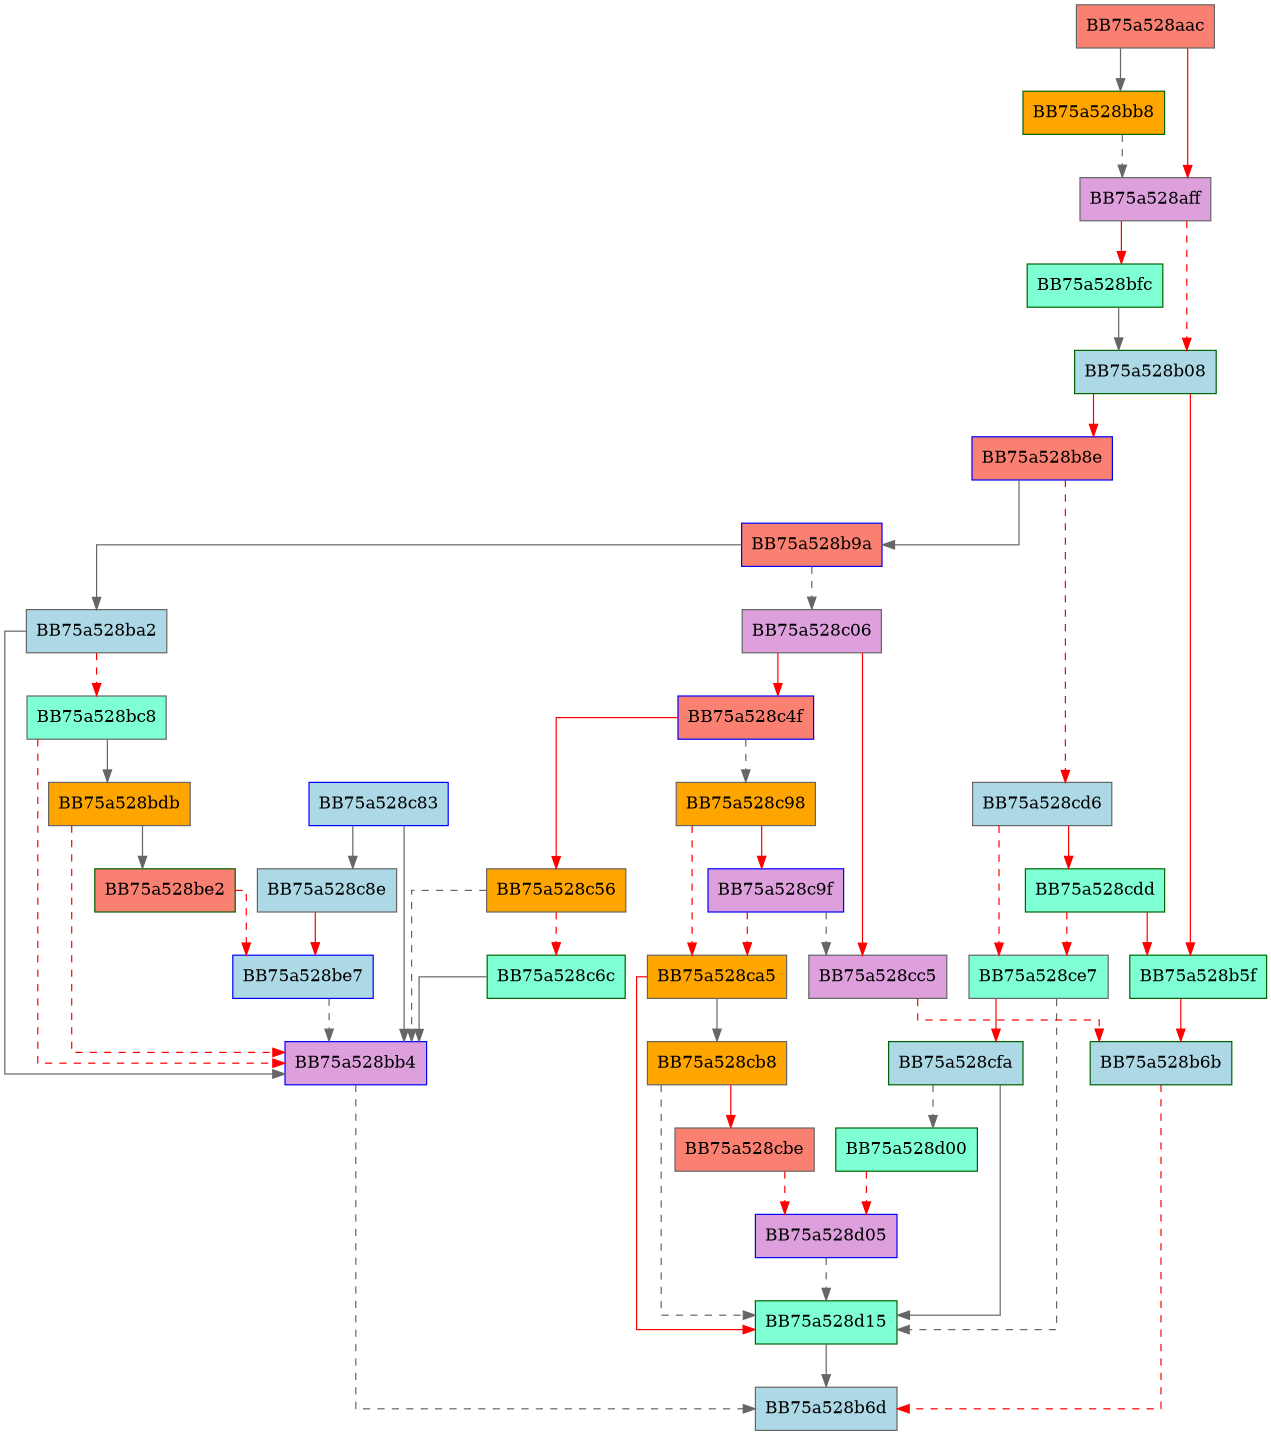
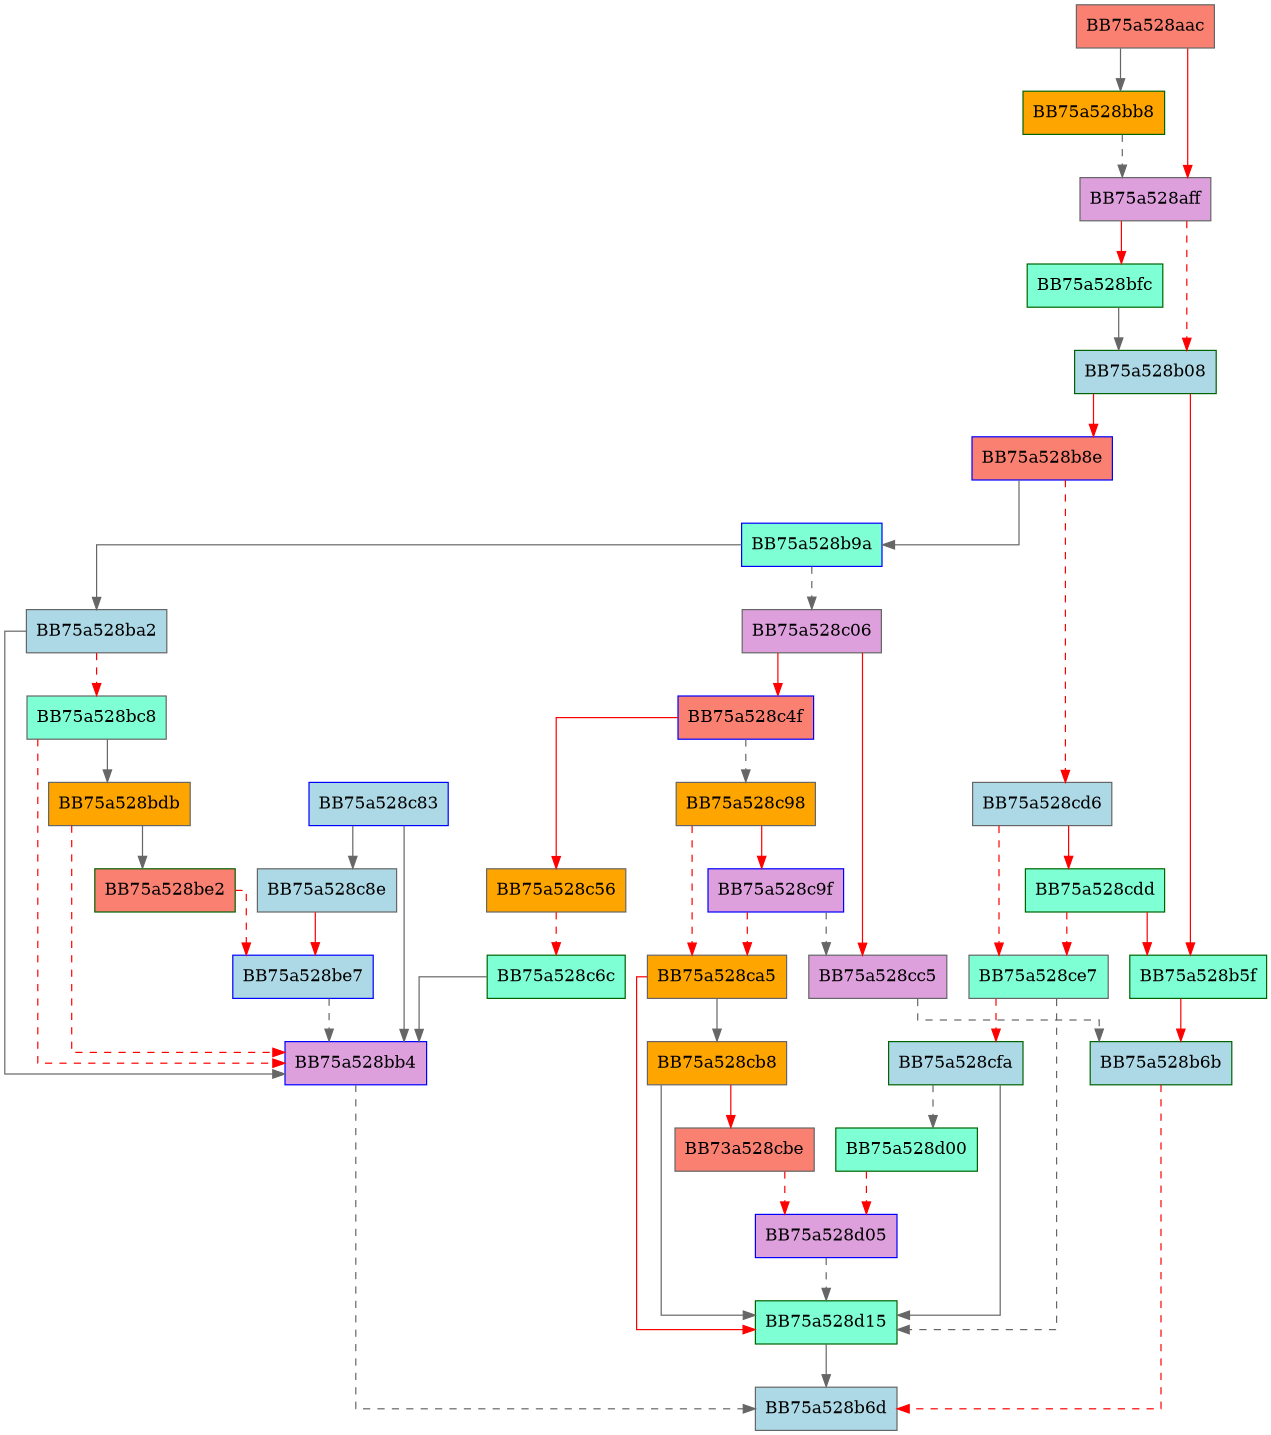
(812, 545) -> (812, 545)
(412, 922) -> none
(996, 1012) -> (996, 1012)
(1008, 1020) -> (1008, 1020)
(745, 1150) -> (745, 1150)
(661, 1241) -> (661, 1241)
